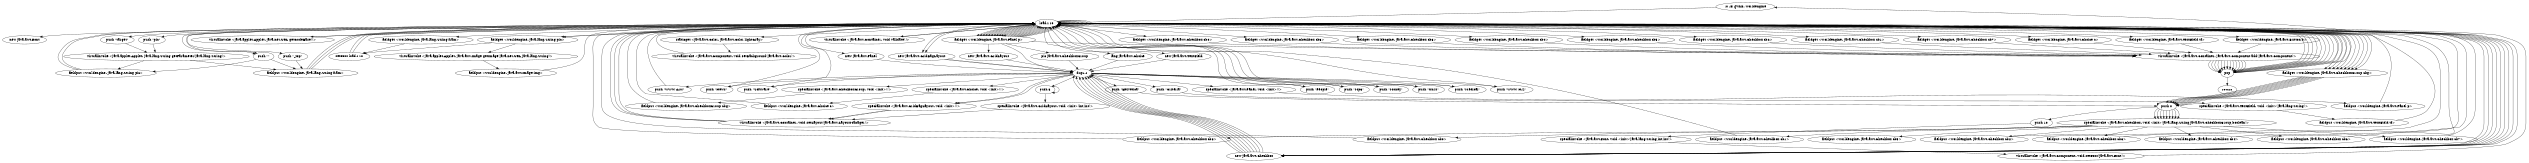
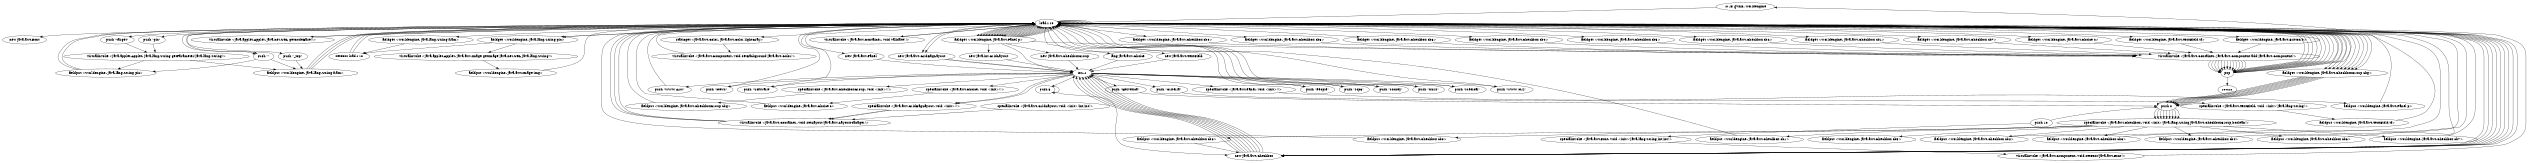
(989, 56) -> (989, 56)
(1065, 56) -> (1065, 56)
(1082, 73) -> (1082, 73)
(1045, 97) -> (1121, 144)
(2104, 111) -> (2102, 112)
(597, 126) -> (1216, 148)
